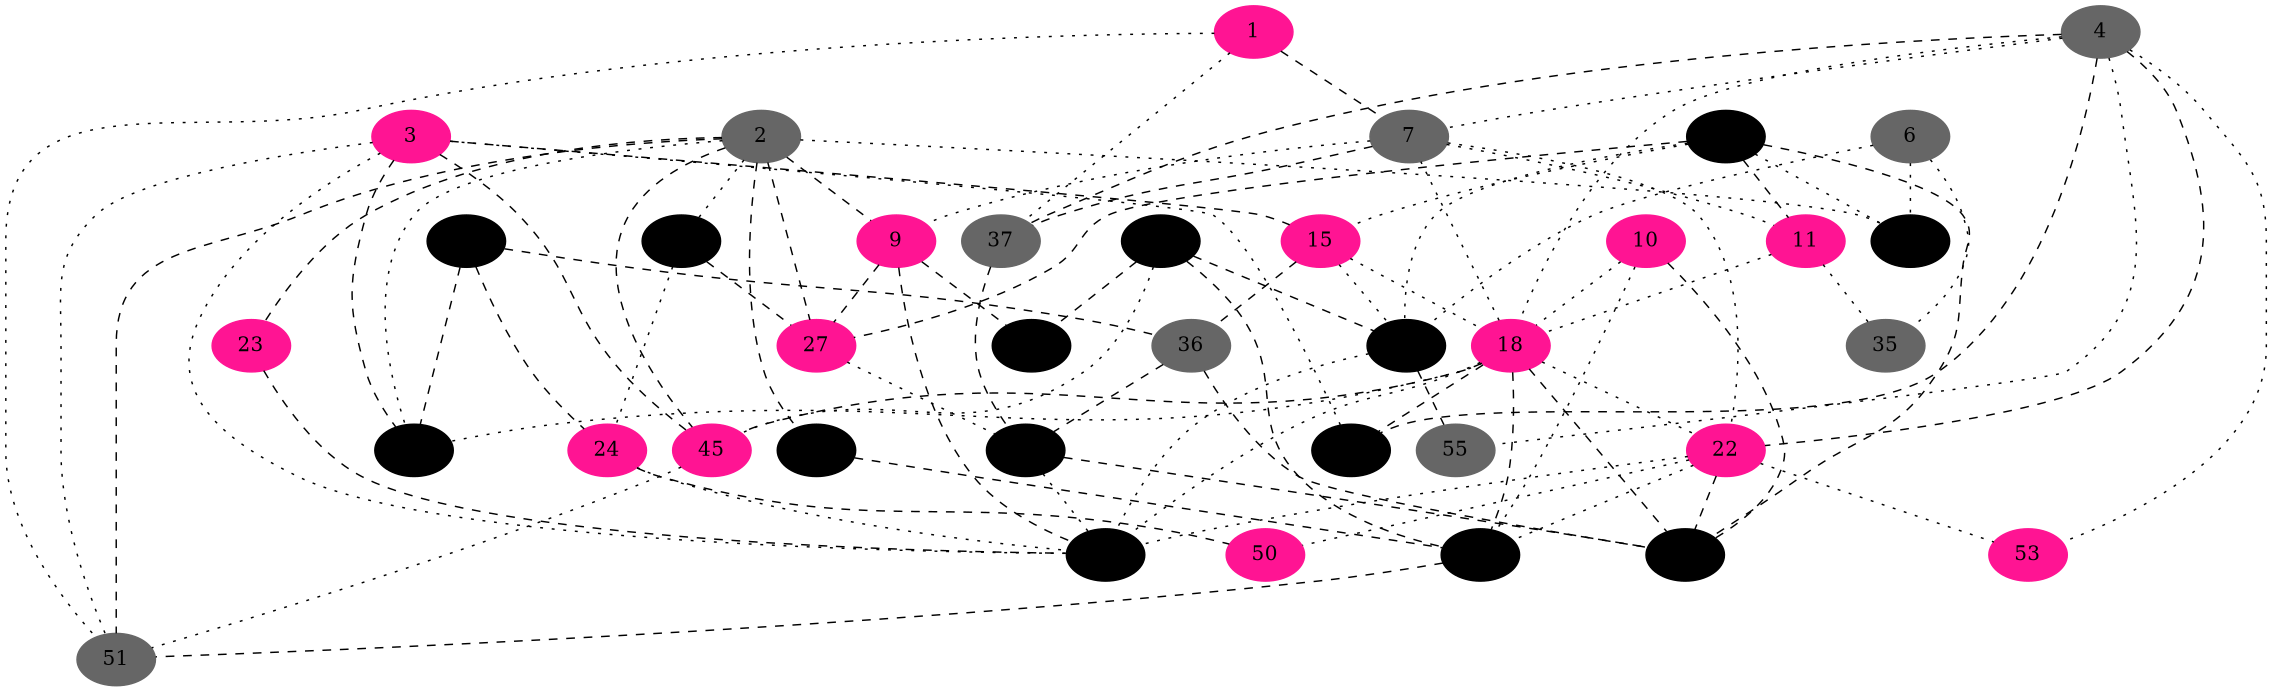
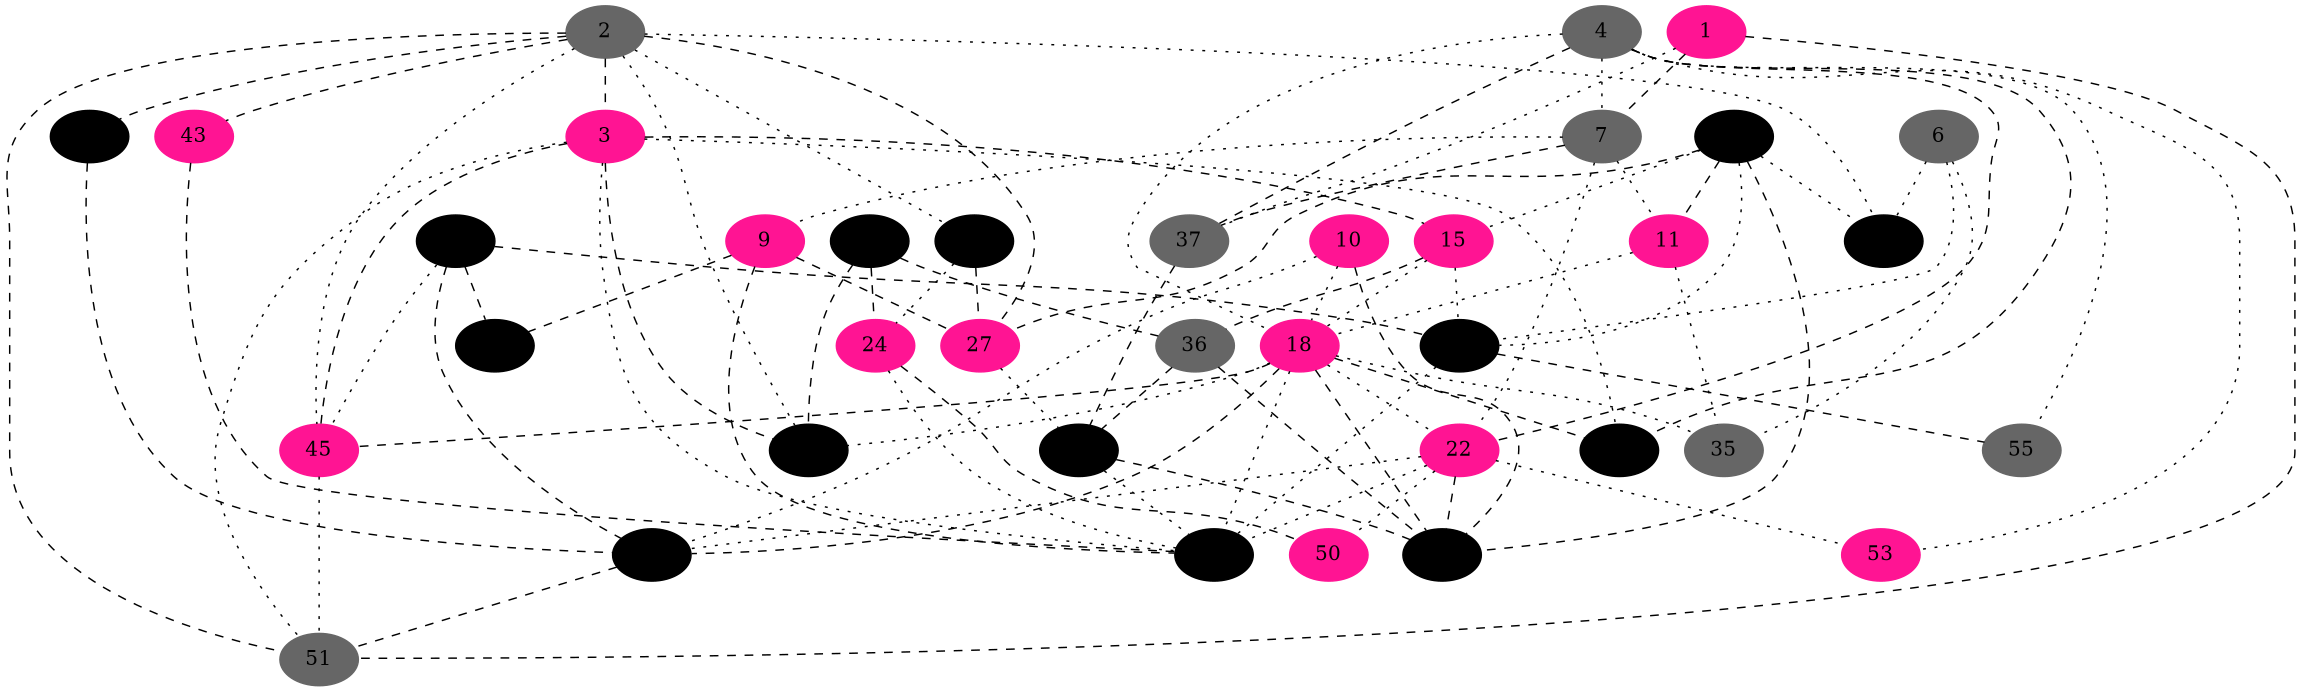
(367, 109) -> (1763, 605)
(829, 189) -> (605, 84)
(1460, 241) -> (1516, 390)
(617, 279) -> (387, 184)
(251, 346) -> (194, 137)
